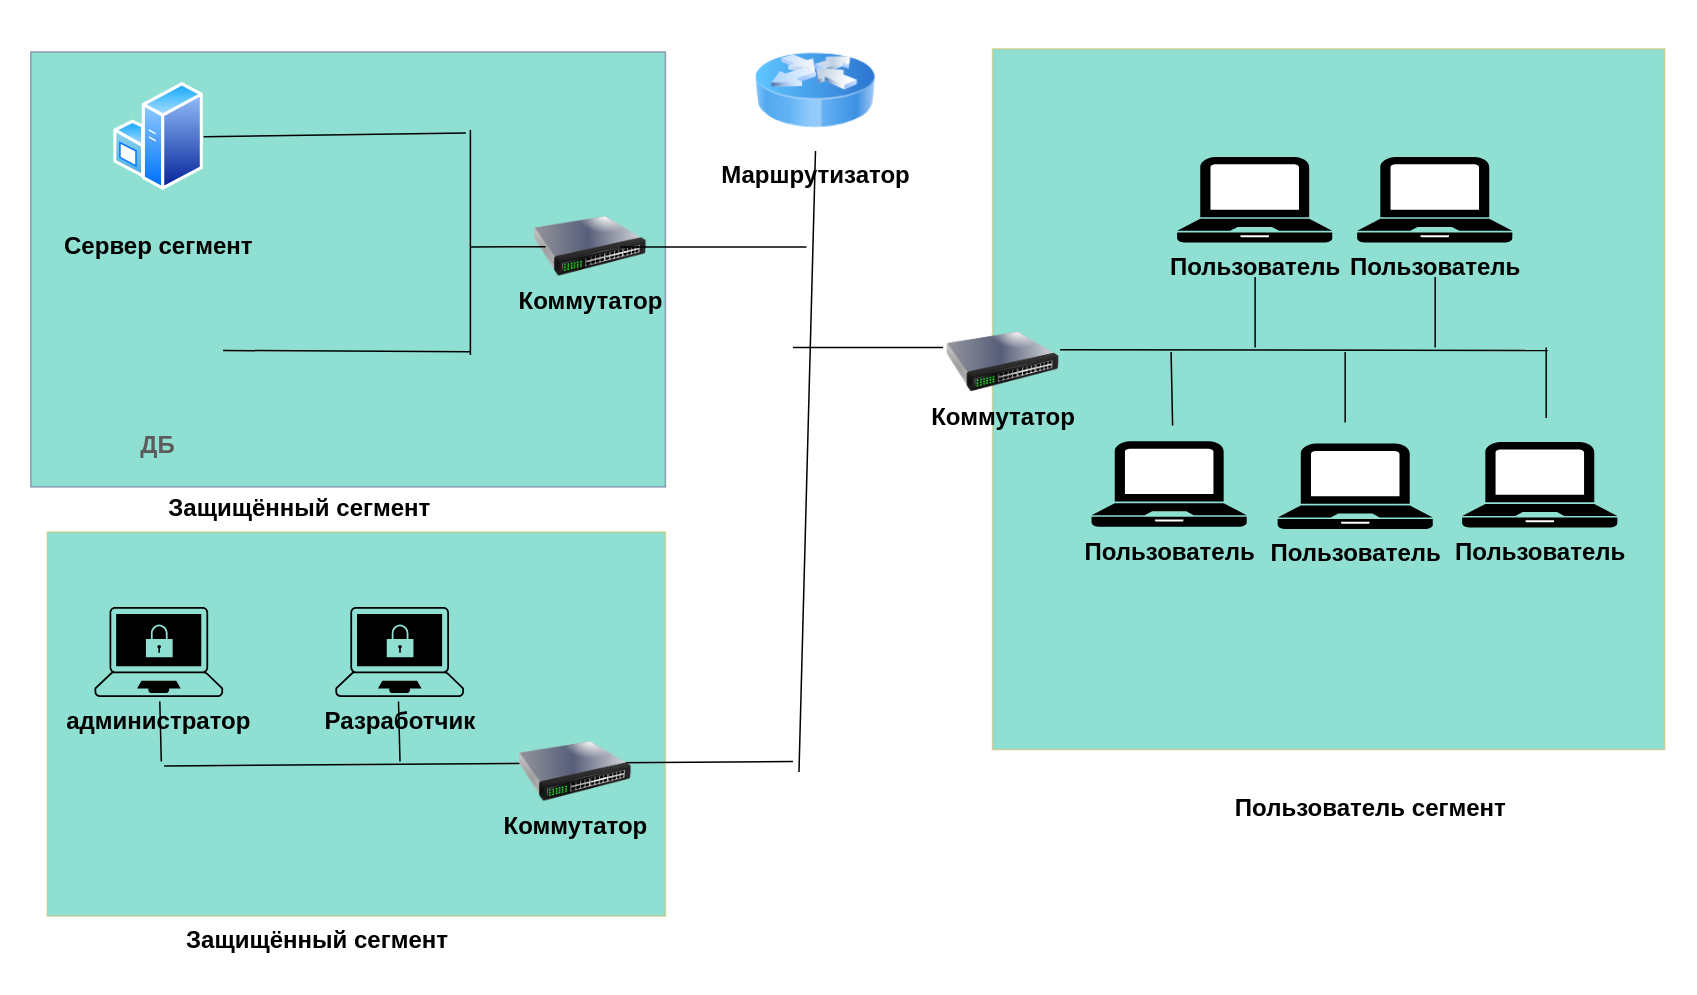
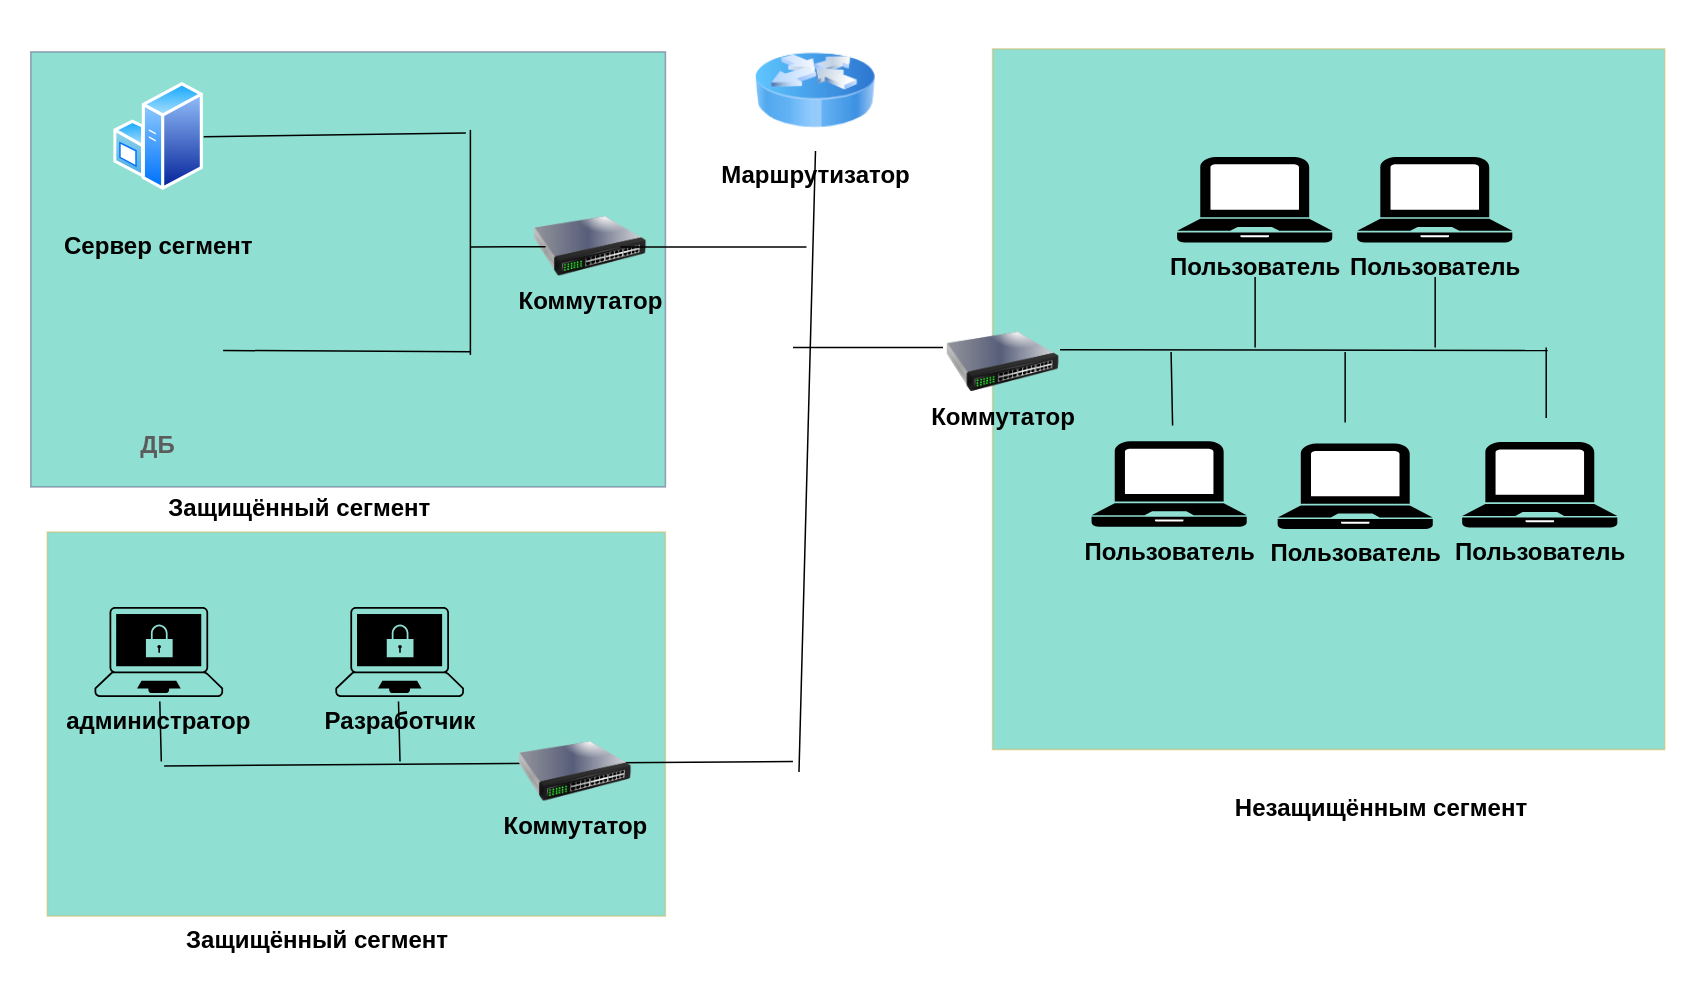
(1367, 809) -> (1367, 809)
